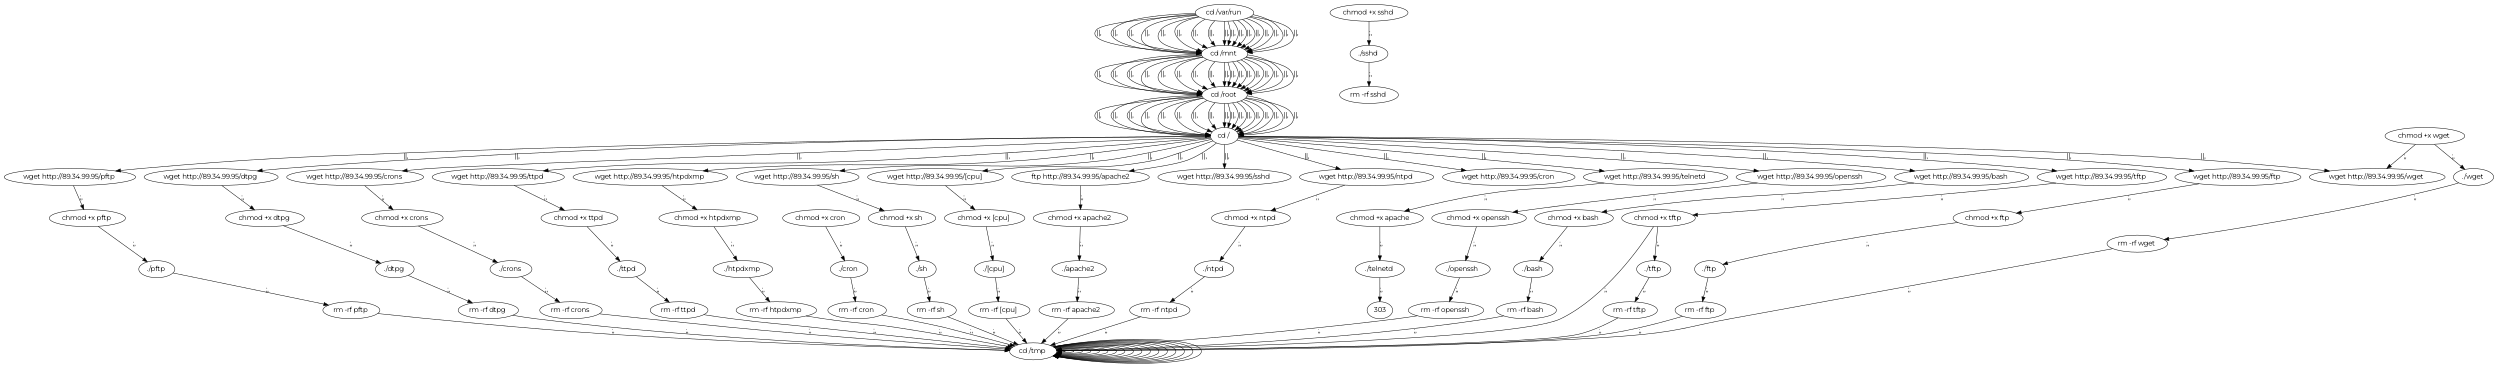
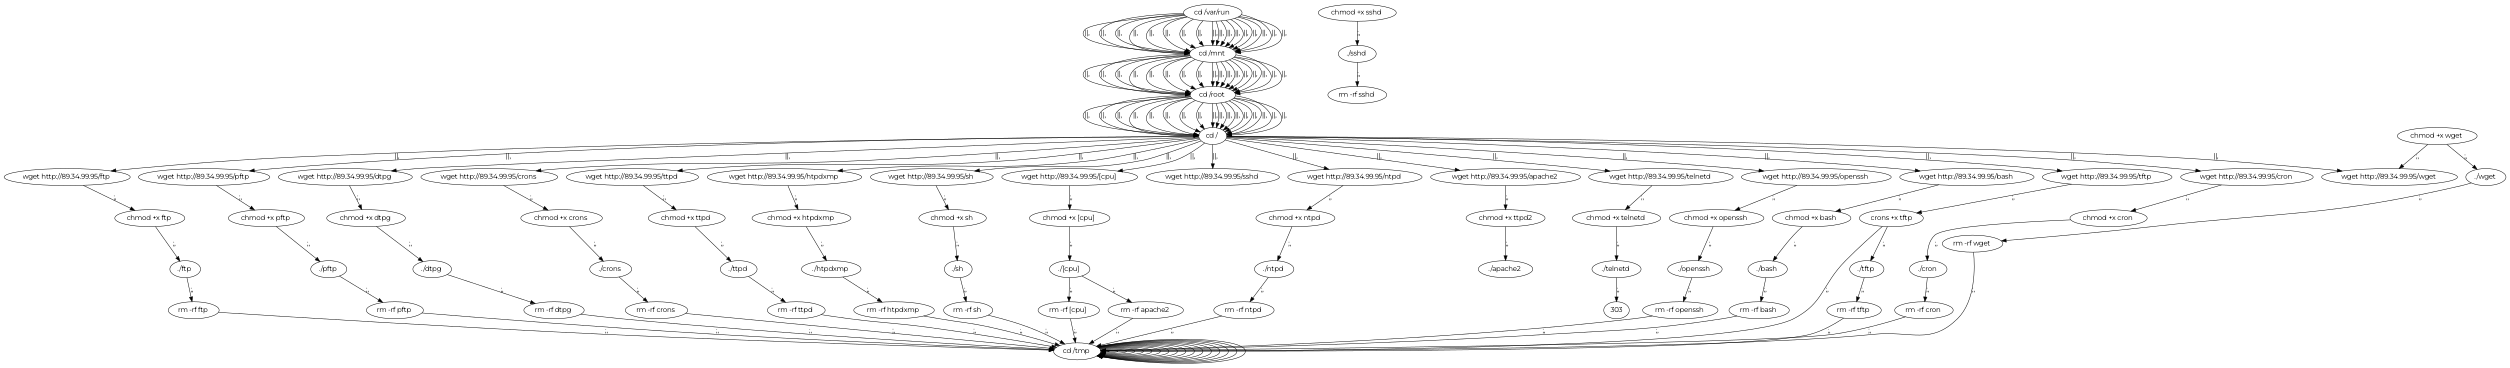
(1080, 177) -> (1506, 177)
none -> (2179, 197)
(1080, 218) -> (1506, 218)
(1380, 218) -> (1617, 218)
(1658, 218) -> (1891, 218)
(1078, 287) -> (1105, 288)
